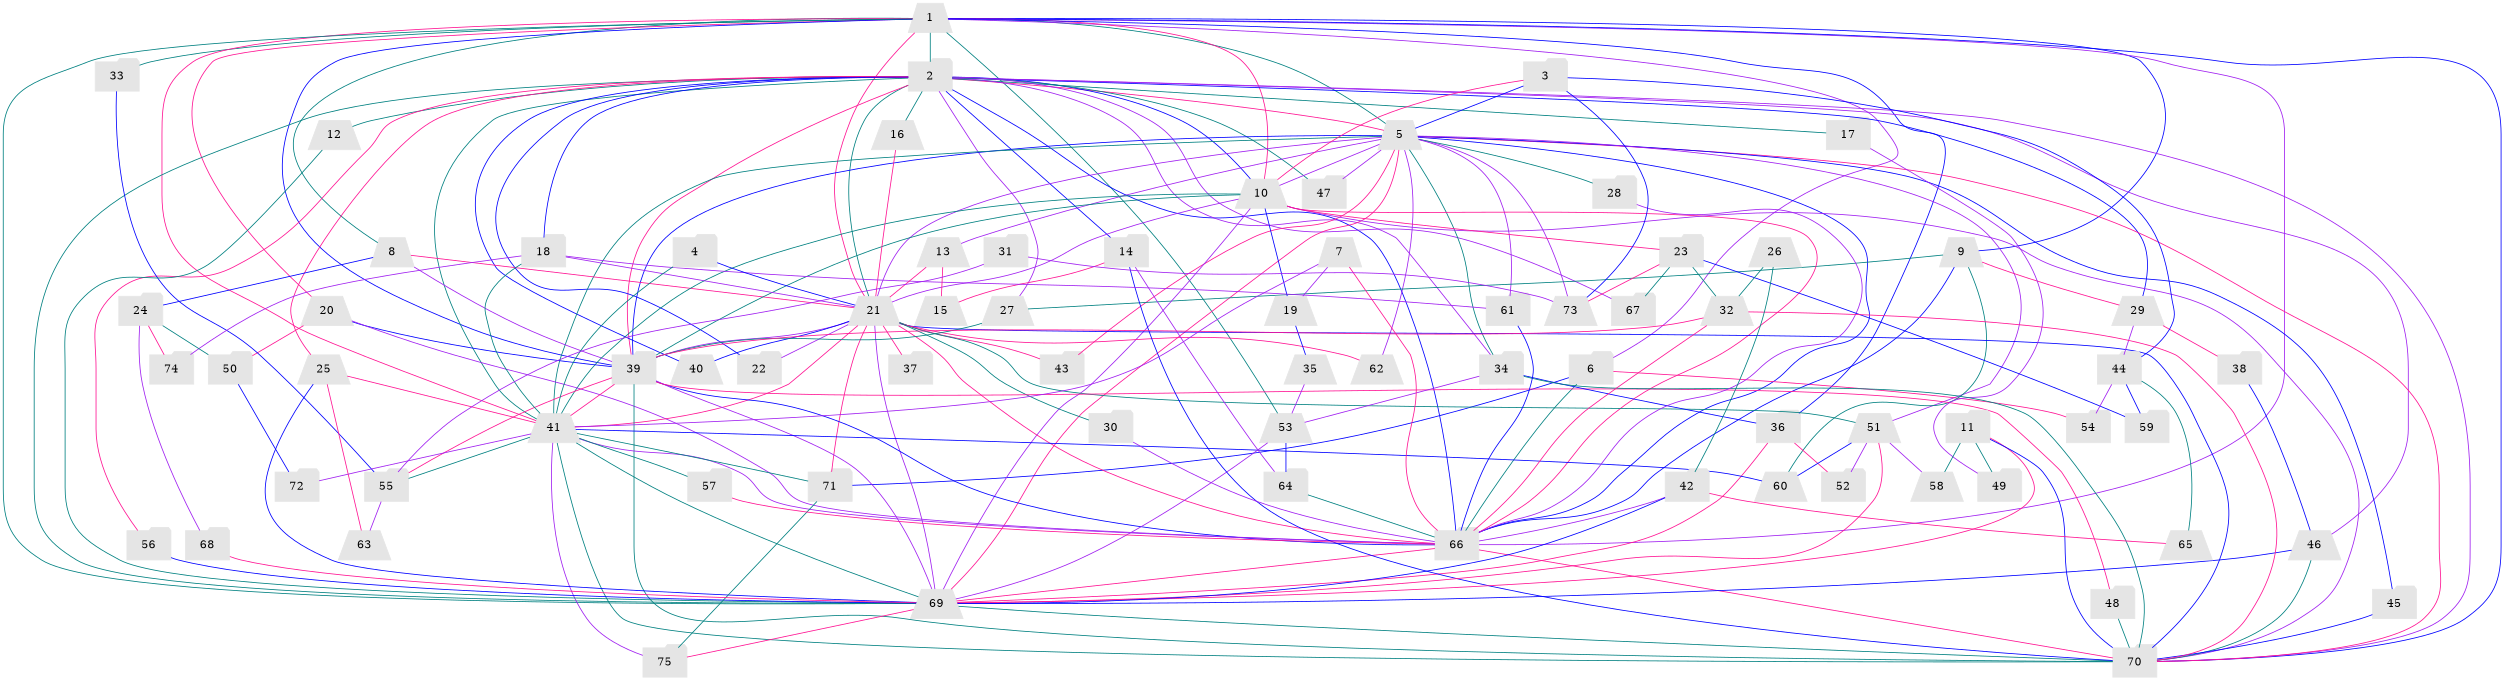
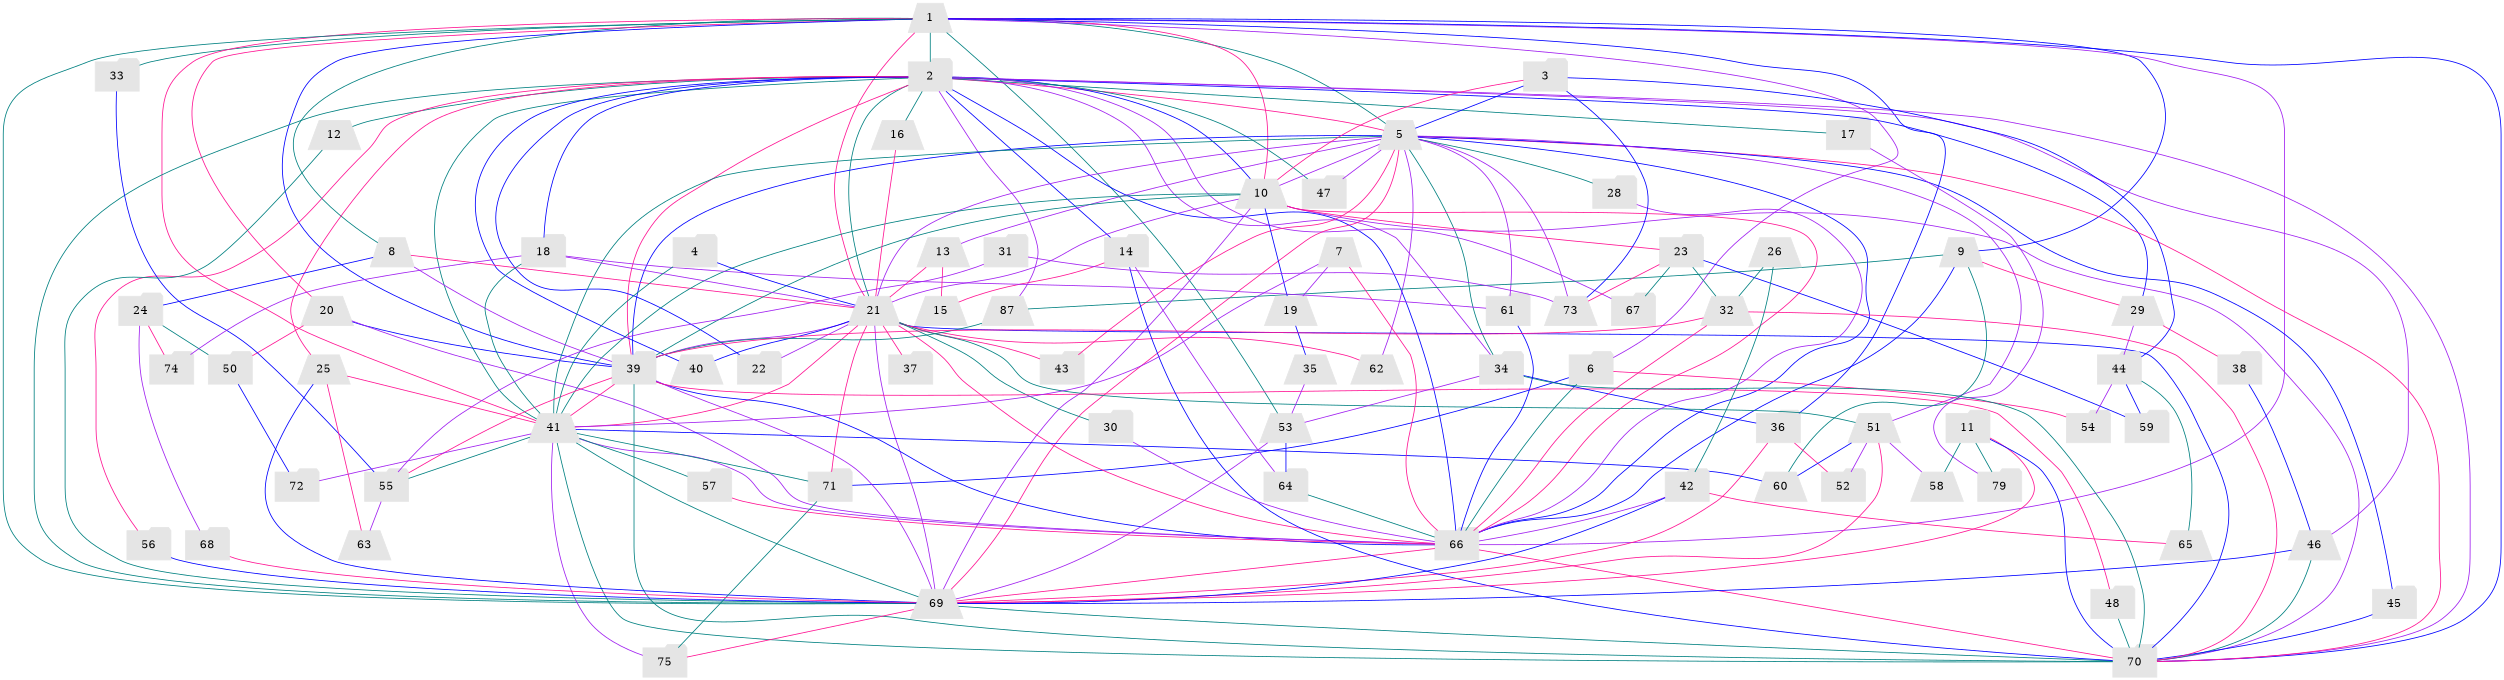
(1008, 311) -> (1008, 311)
(2000, 487) -> (2000, 487)
